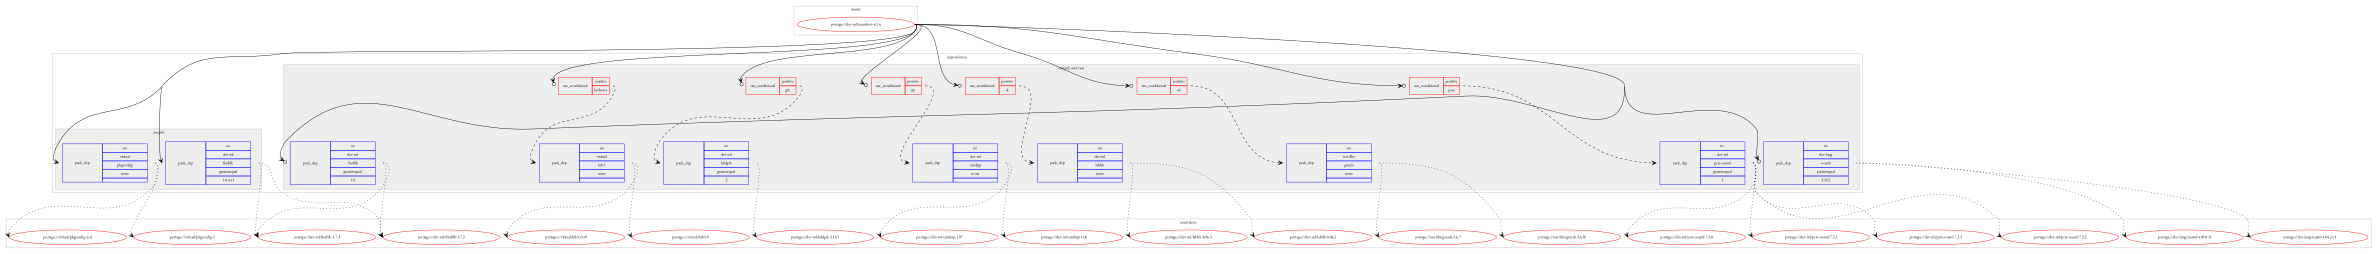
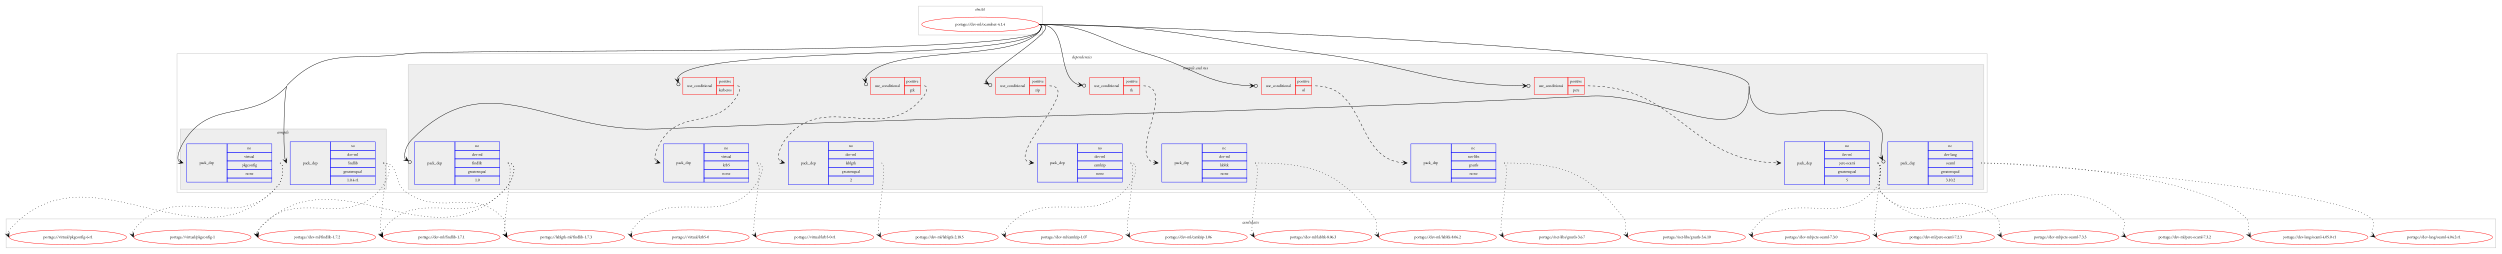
(317, 237) -> (566, 237)
none -> (442, 237)
(566, 237) -> (815, 237)
